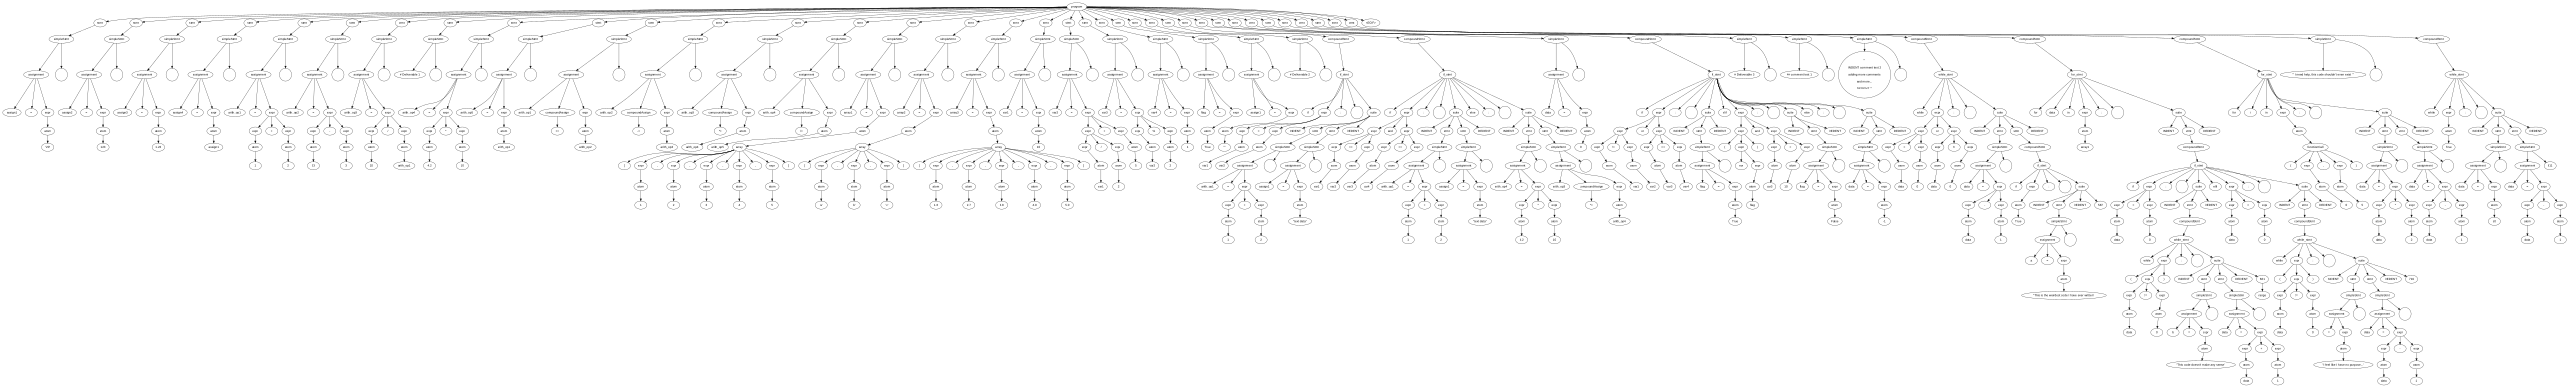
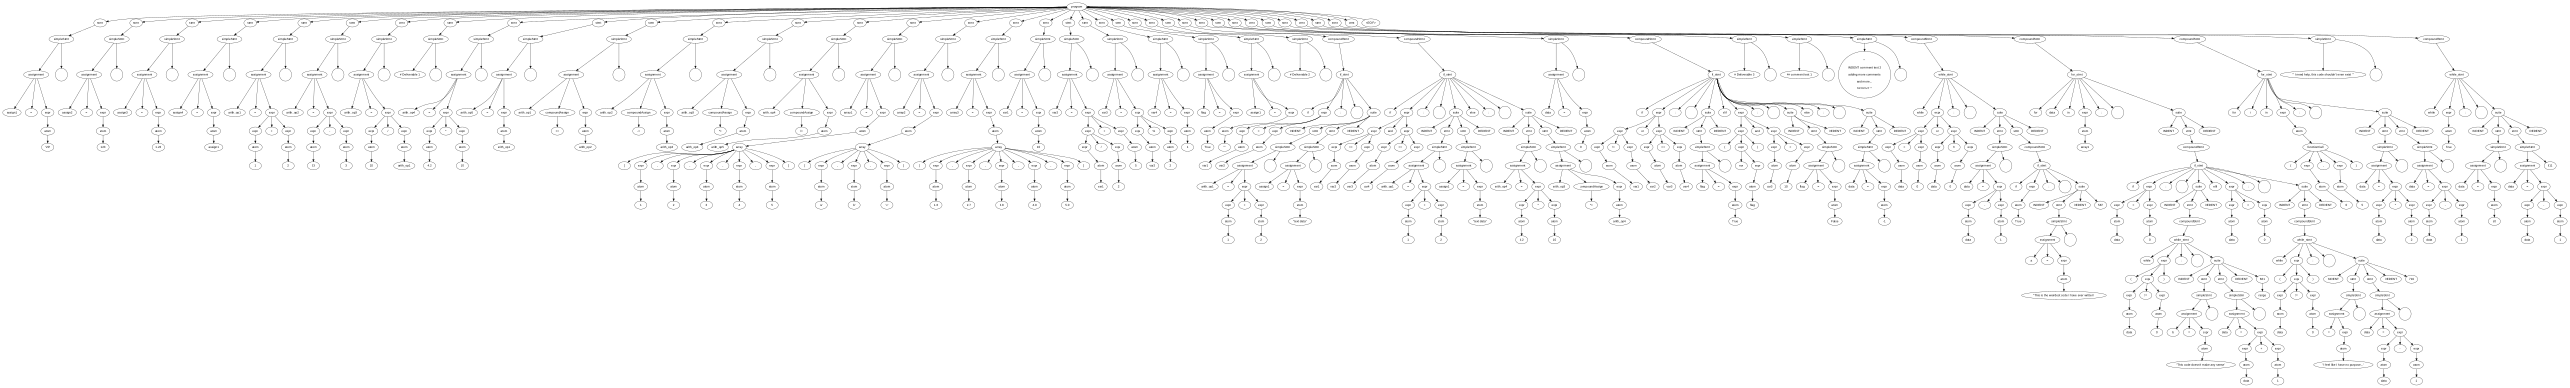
(1224, 9) -> (1227, 9)
